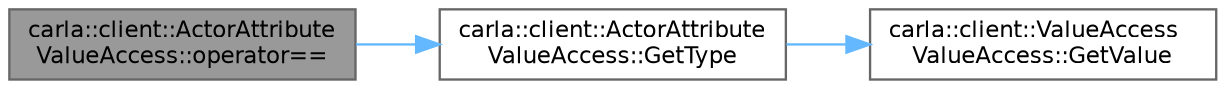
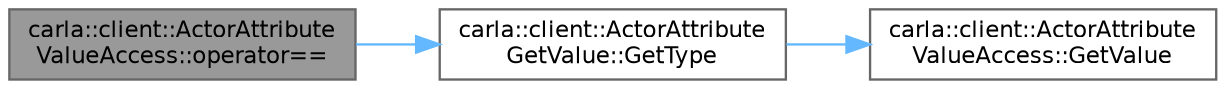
(613, 44) -> (613, 44)
(1043, 44) -> (1043, 44)
